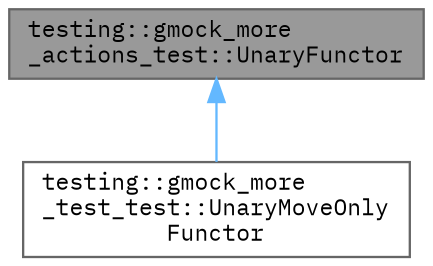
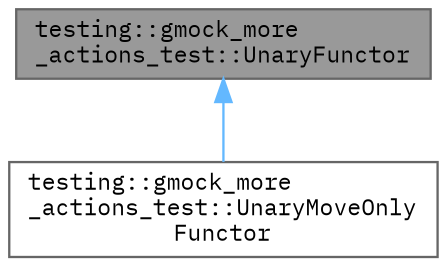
(216, 210) -> (223, 210)
